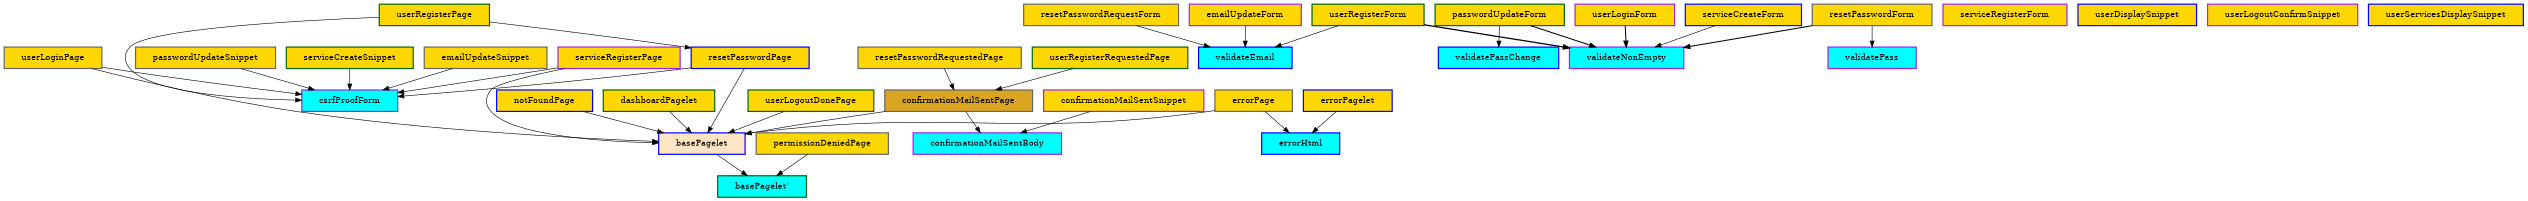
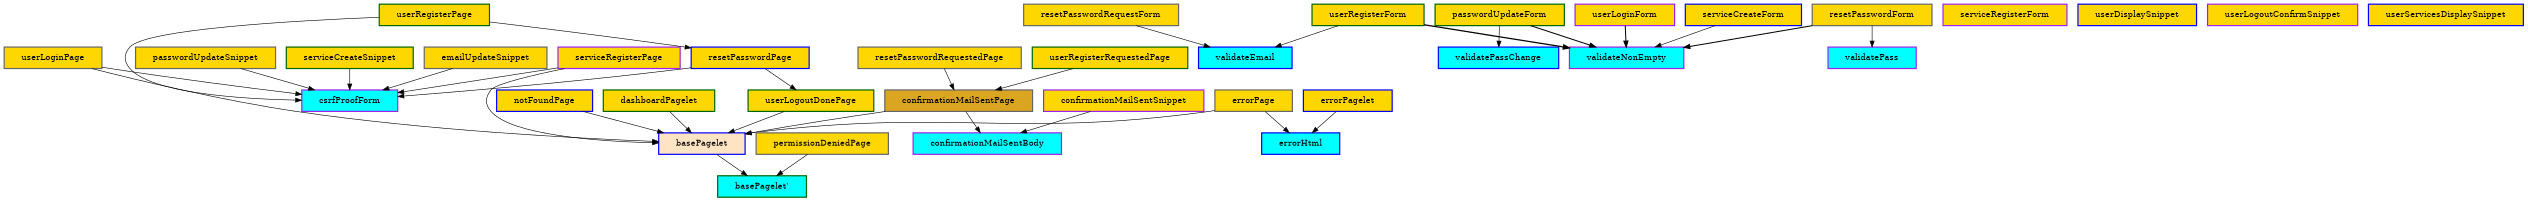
(1245, 15) -> none
(728, 98) -> (778, 77)
